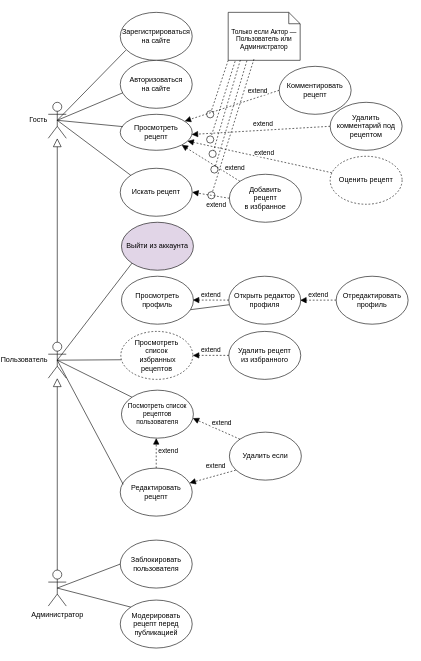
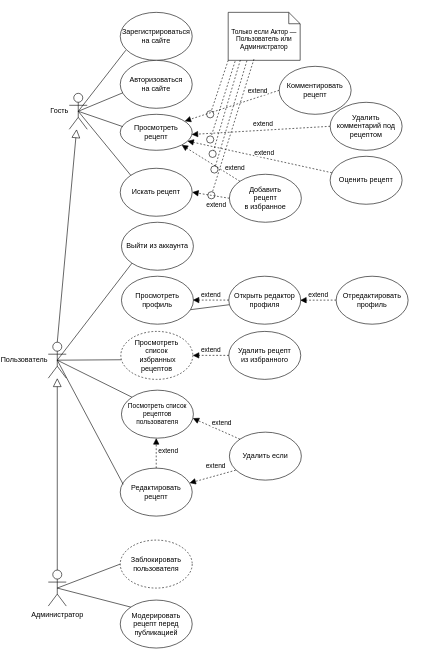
(57, 120) -> (78, 111)
(366, 180) -> (366, 180)
(158, 246) -> (158, 246)
(156, 564) -> (156, 564)
